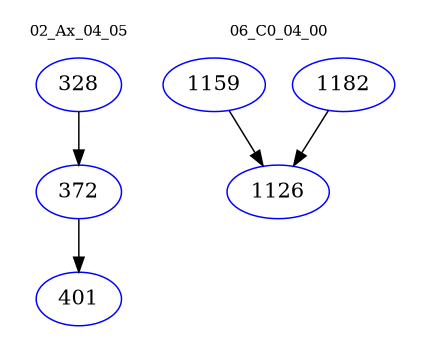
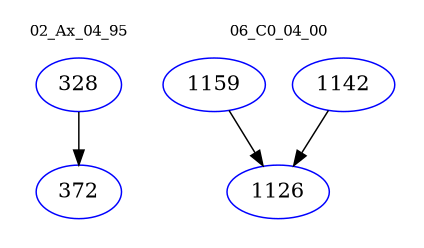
(79, 32) -> (79, 32)
(344, 85) -> (344, 85)
(79, 299) -> none
